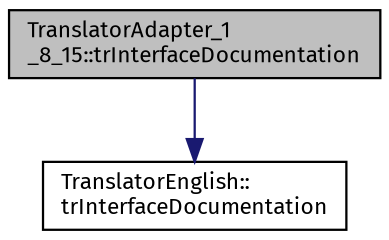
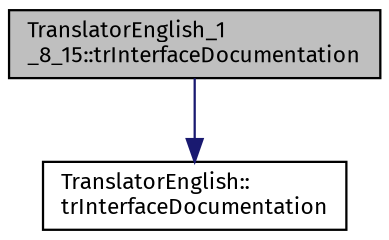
(195, 44) -> (195, 44)
